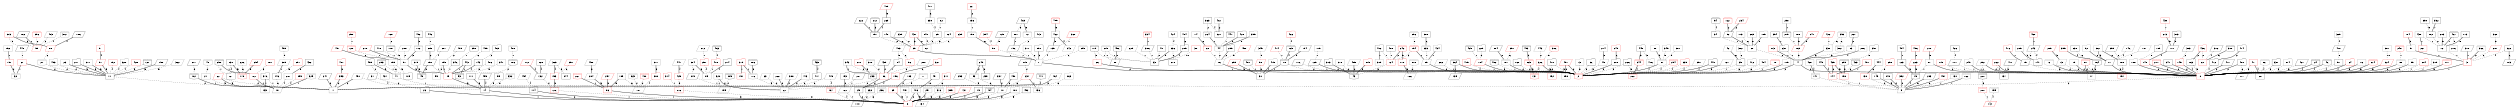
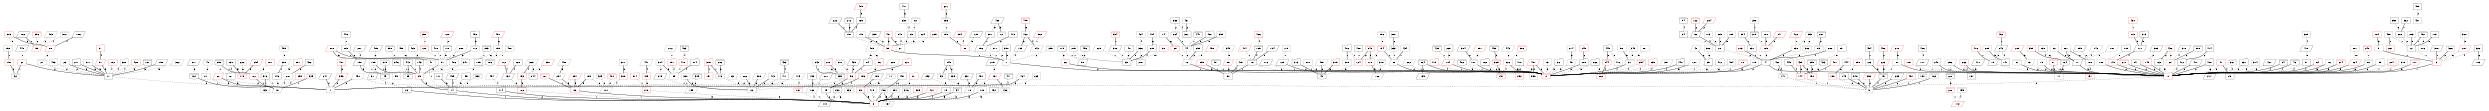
(1027, 41) -> (998, 41)
(1116, 55) -> (1084, 55)
(383, 69) -> (379, 59)
